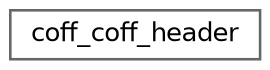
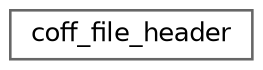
(135, 35) -> (131, 35)
